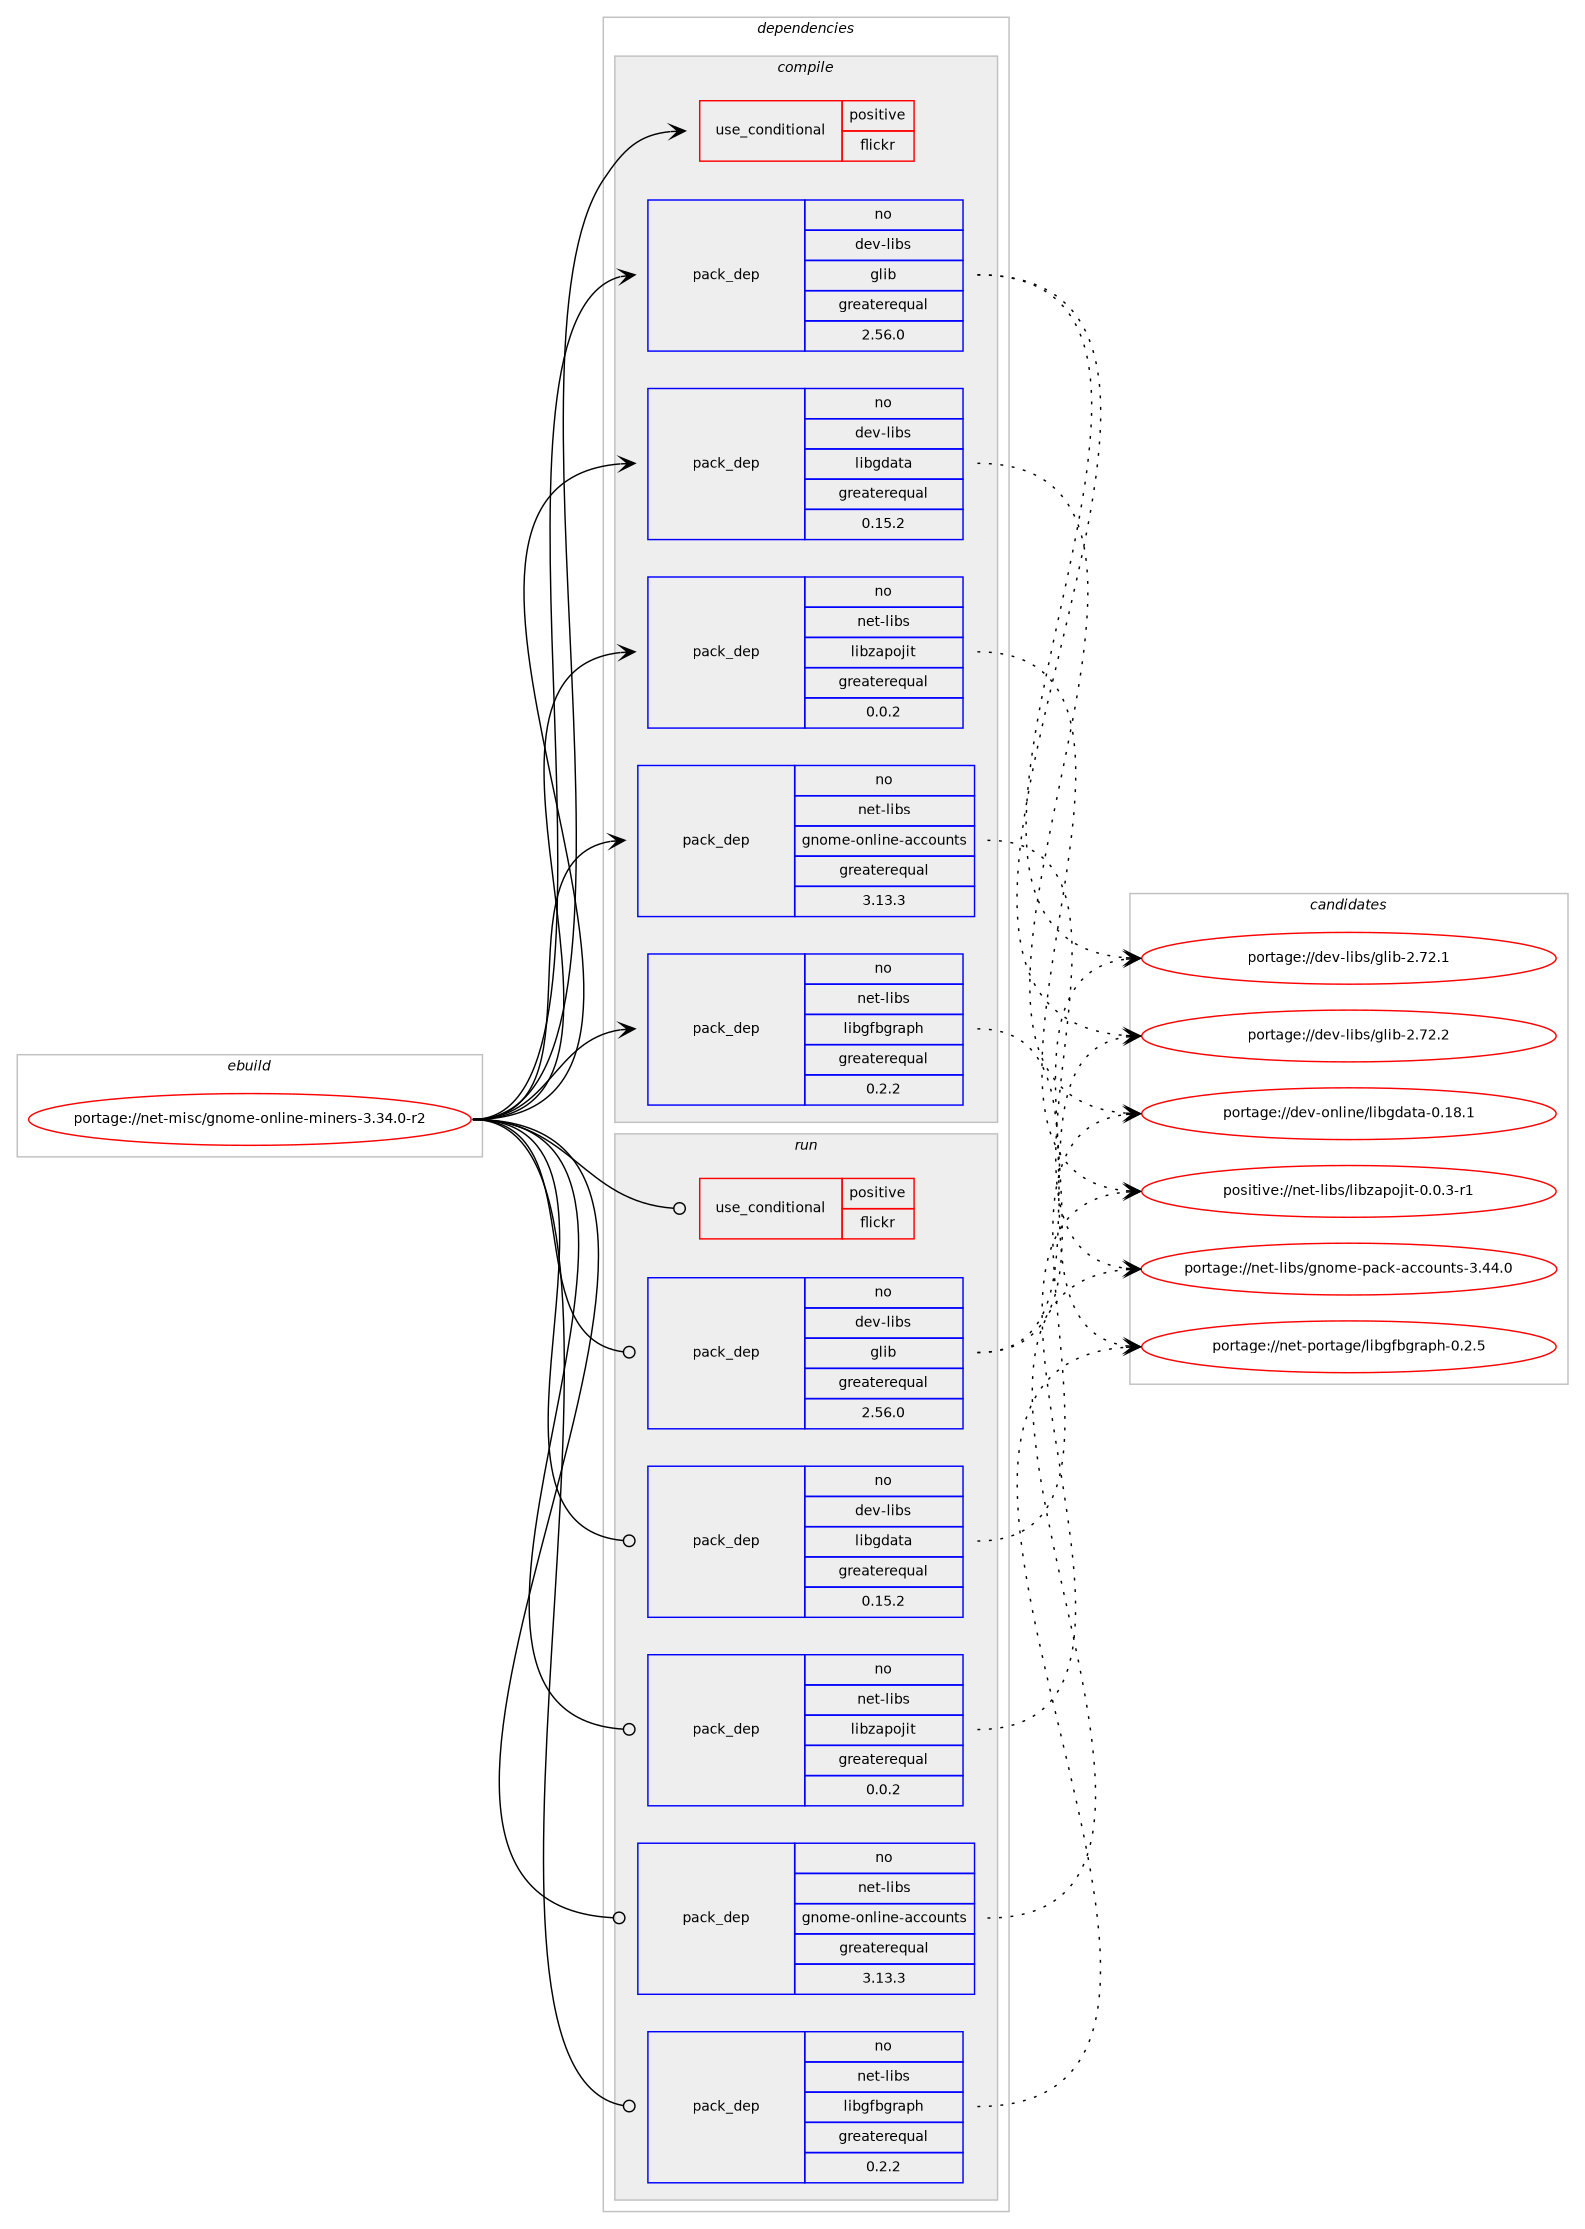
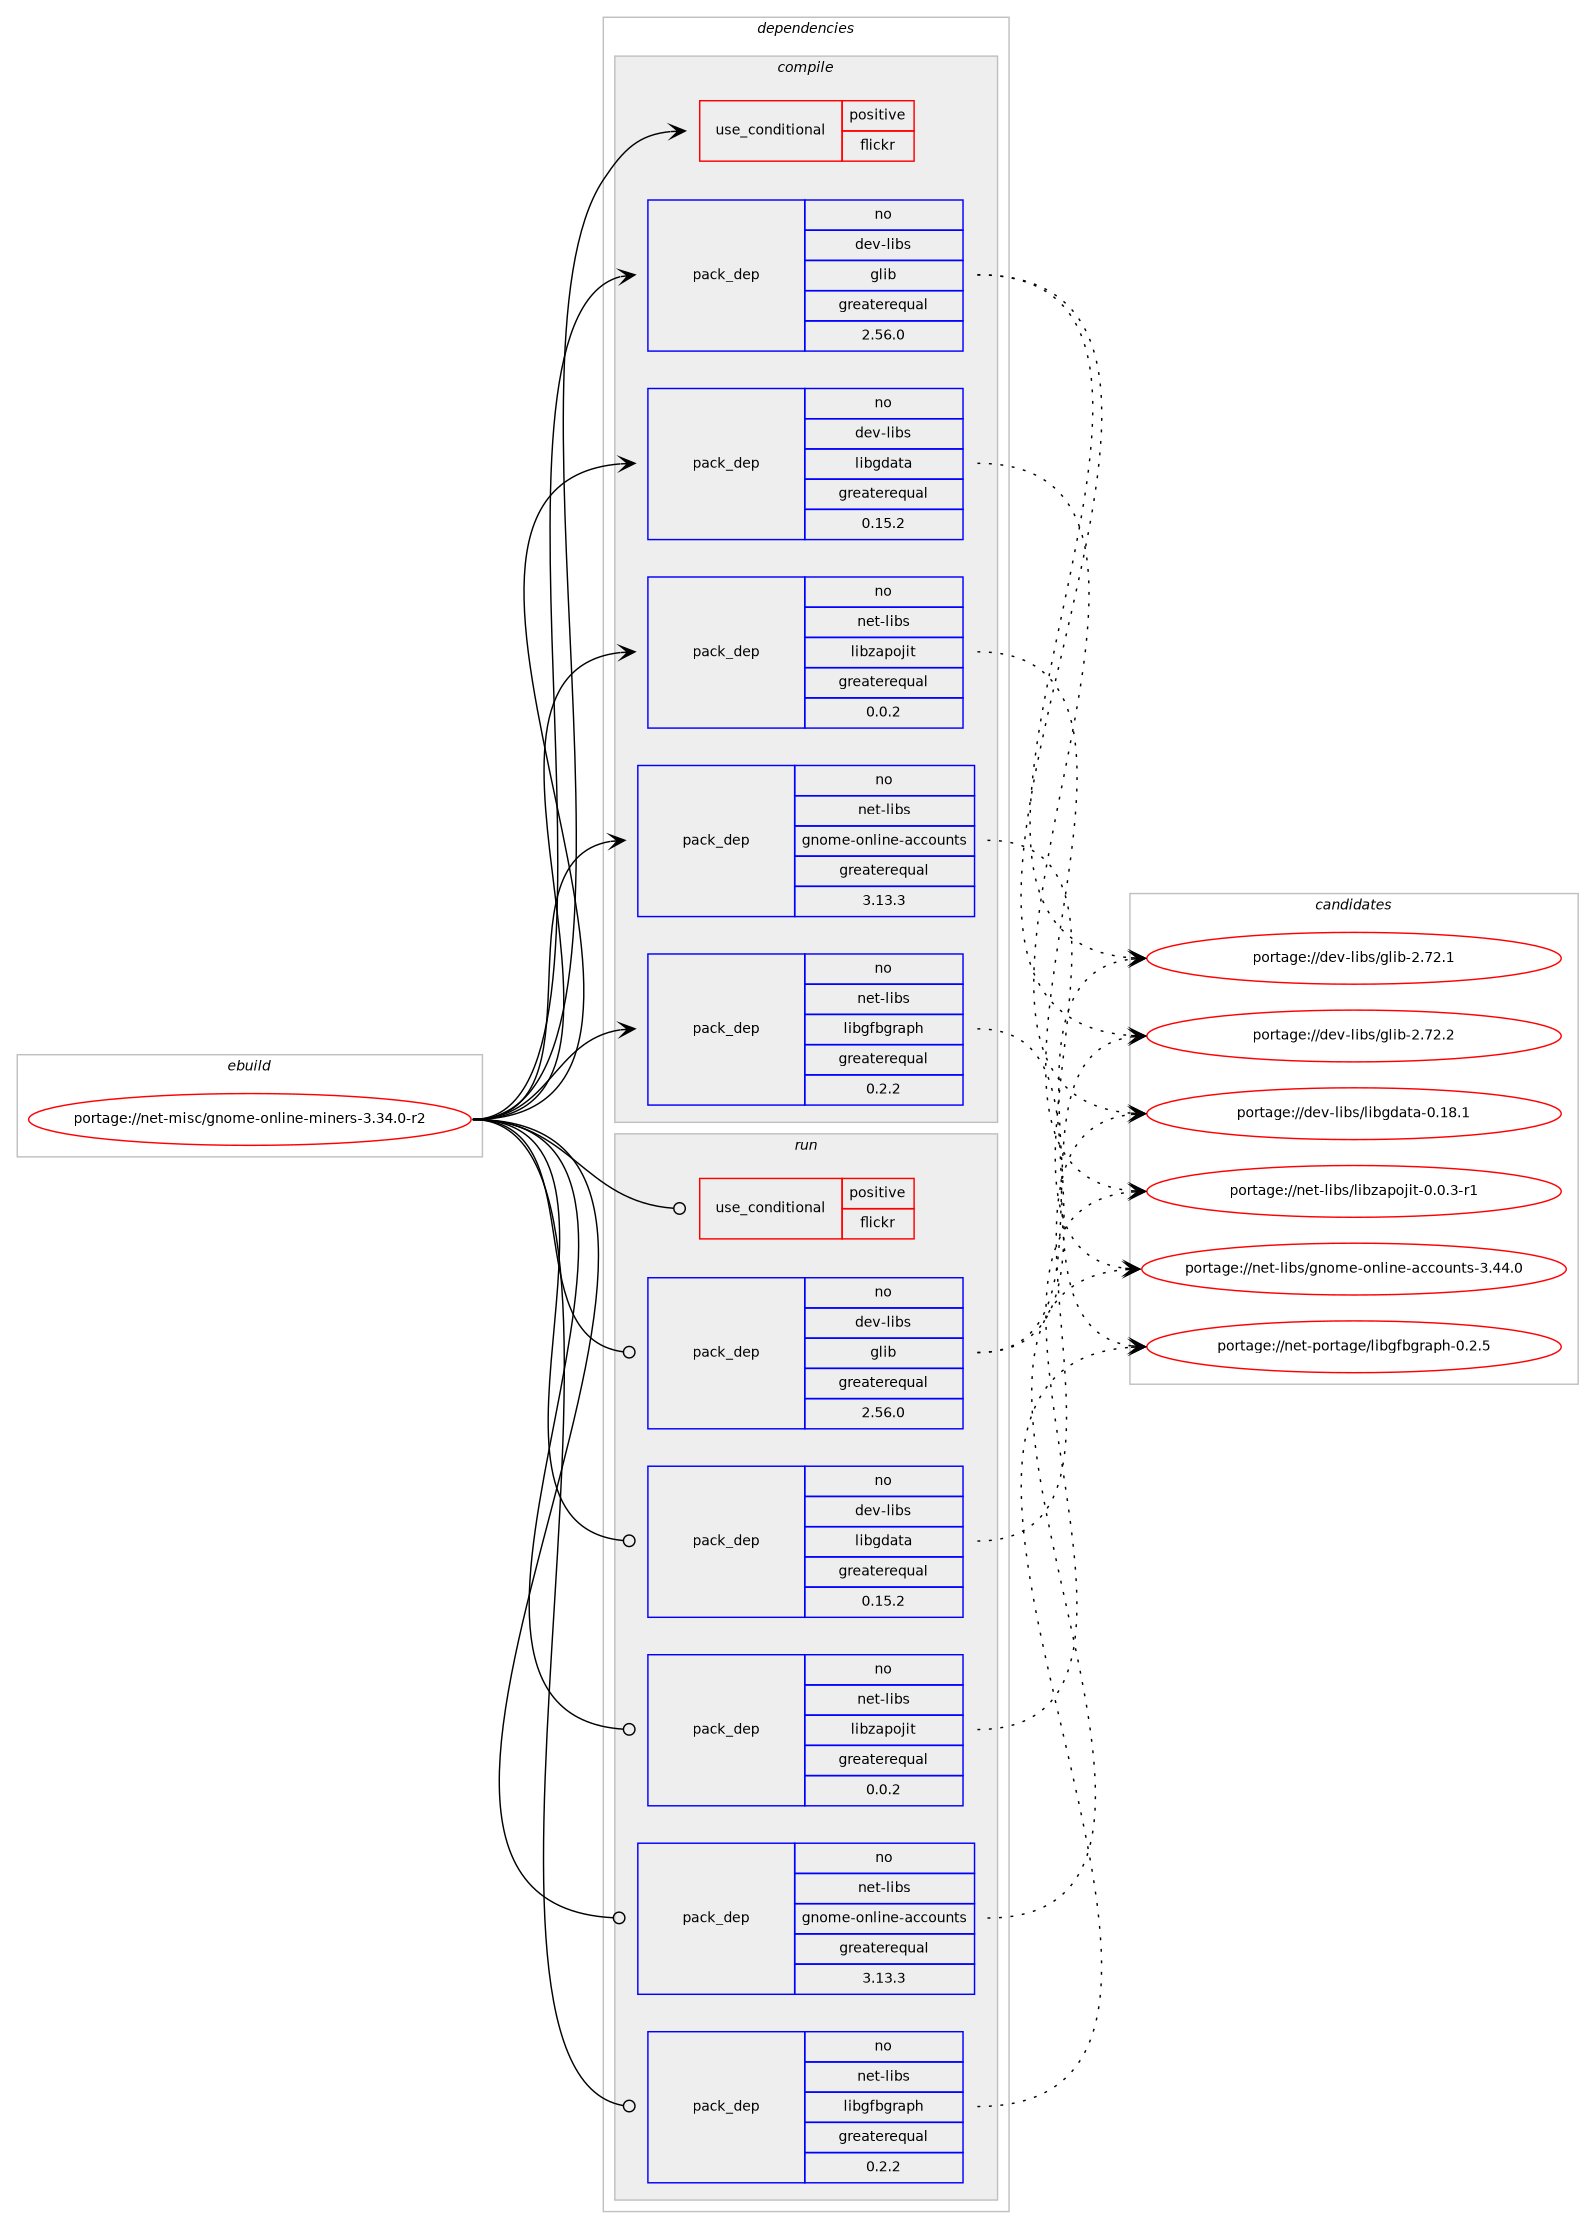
(1349, 1114) -> (1354, 1114)
(1349, 1191) -> (1354, 1191)
(1349, 1269) -> (1354, 1269)
